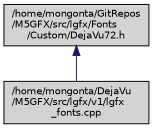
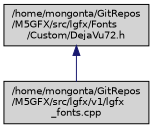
(76, 103) -> (76, 103)
